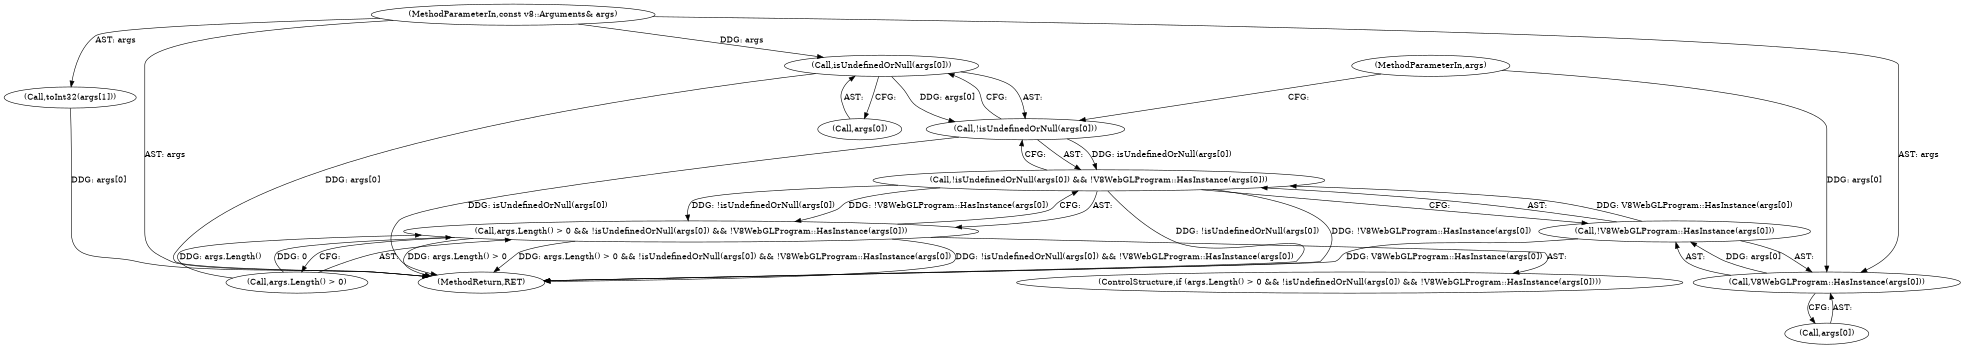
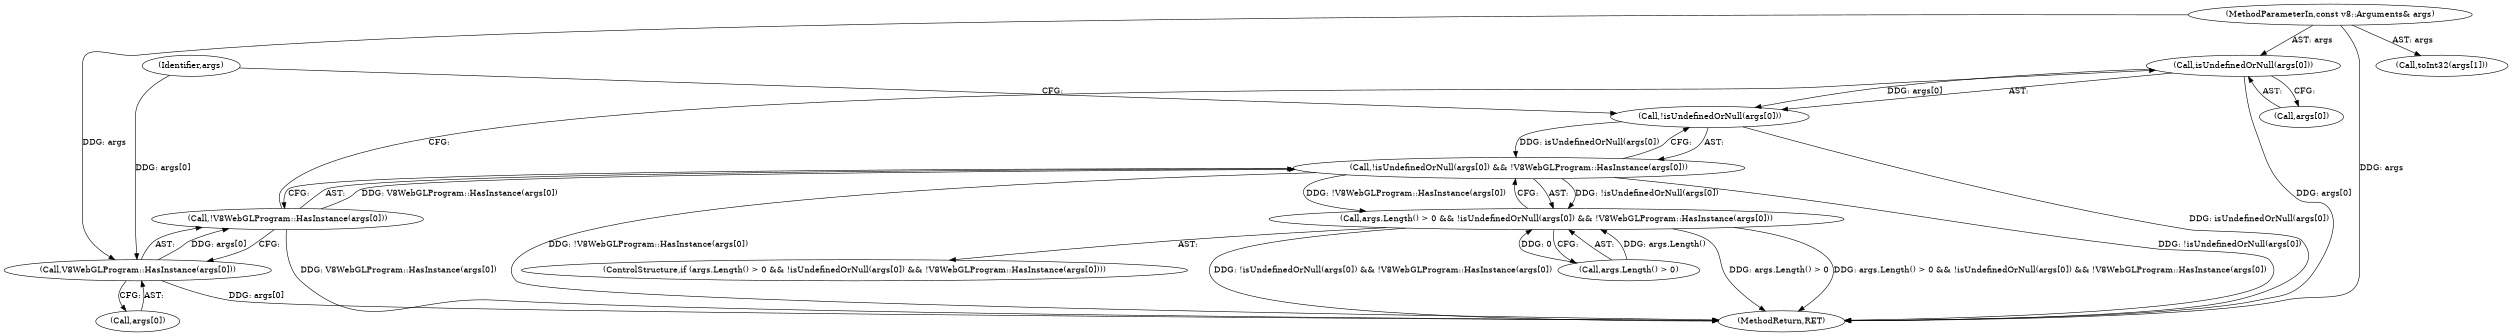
(742, 40) -> (2313, 40)
(1431, 66) -> (191, 66)
(980, 95) -> (1200, 92)
(165, 155) -> (2382, 168)
(1919, 155) -> (105, 142)
(1806, 257) -> (271, 245)
(178, 267) -> (780, 313)
